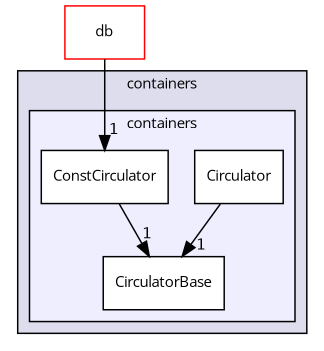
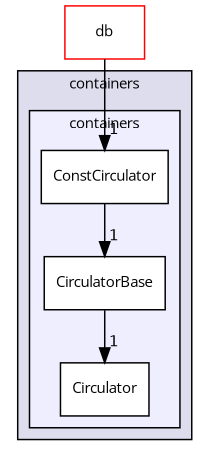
(206, 224) -> (105, 329)
